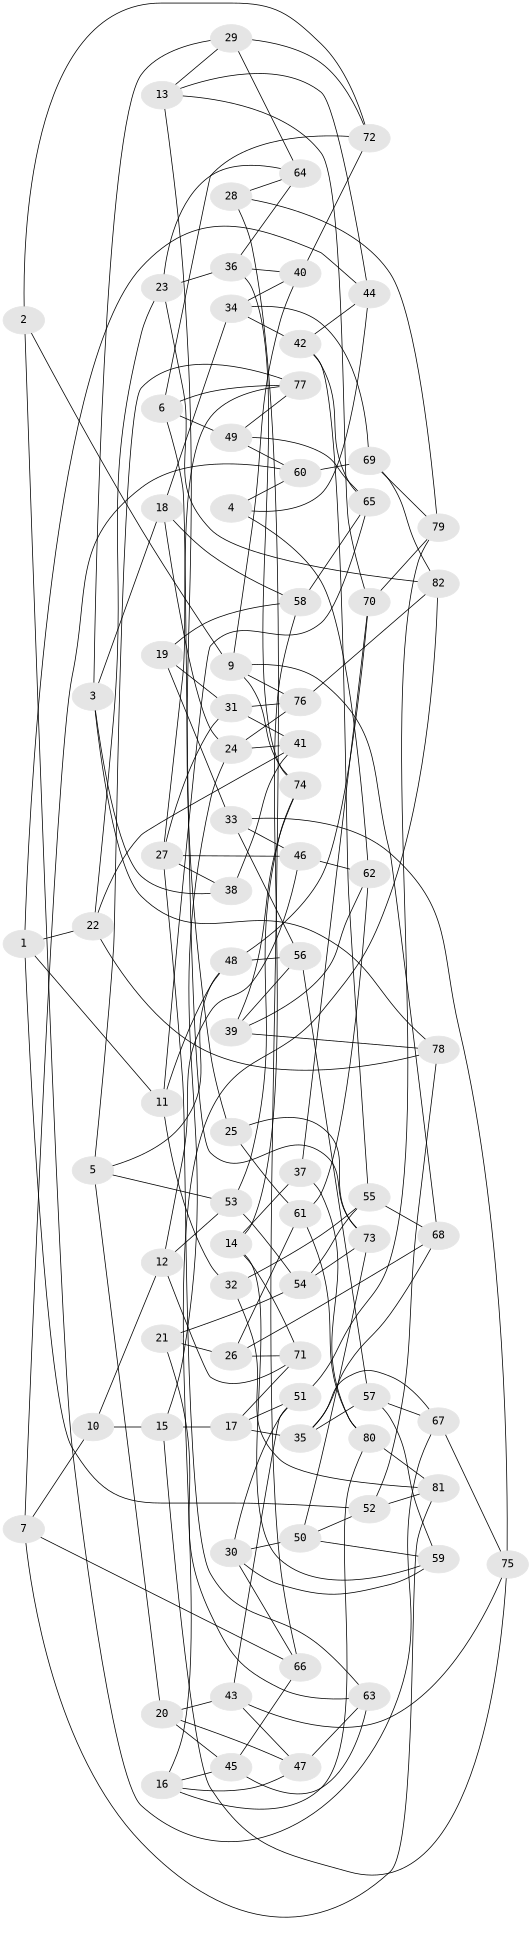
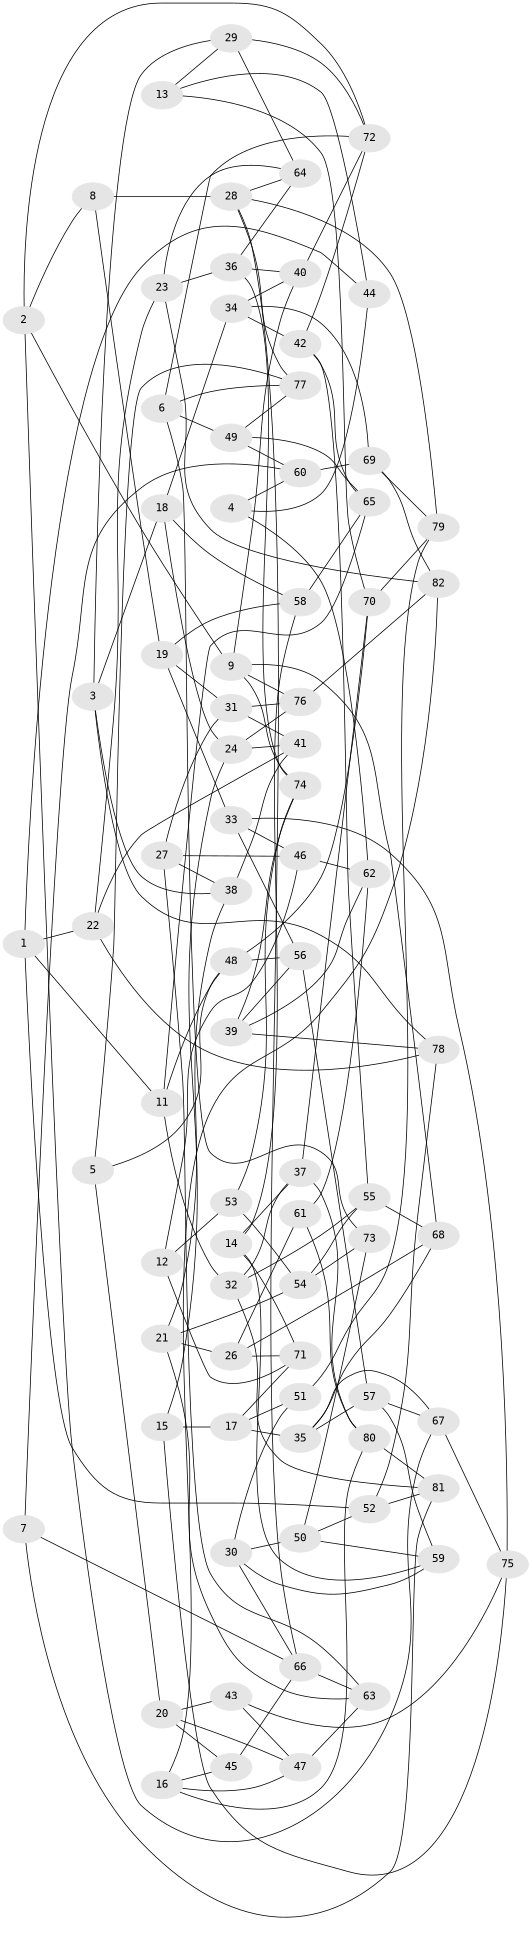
none -> (93, 197)
(335, 319) -> (344, 224)
(178, 716) -> (261, 293)
none -> (196, 1115)
(231, 1132) -> none
(162, 1187) -> none
none -> (266, 1229)
(93, 1427) -> none
(258, 1537) -> none
(333, 1779) -> (335, 1682)
